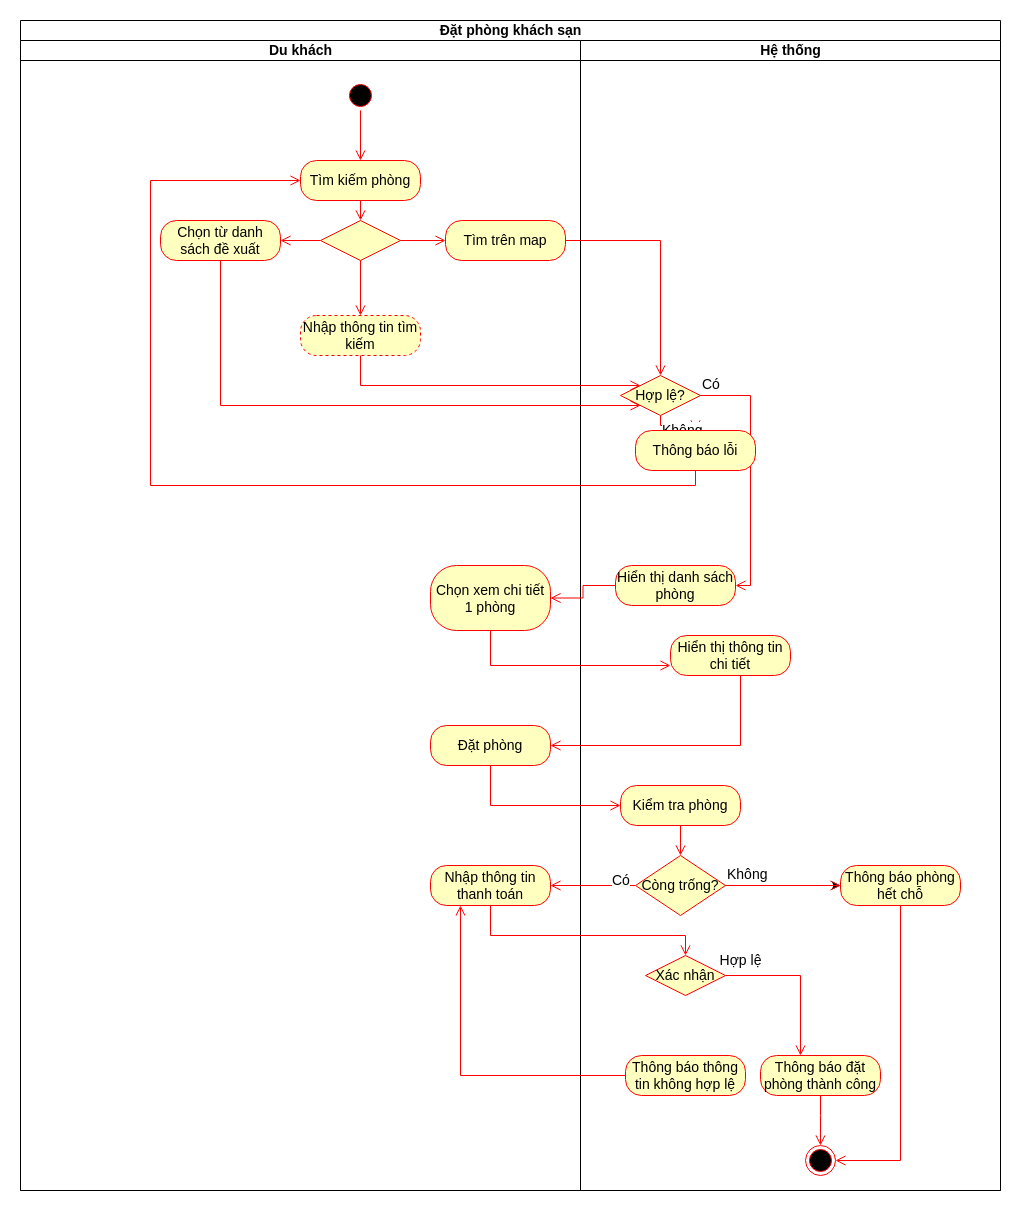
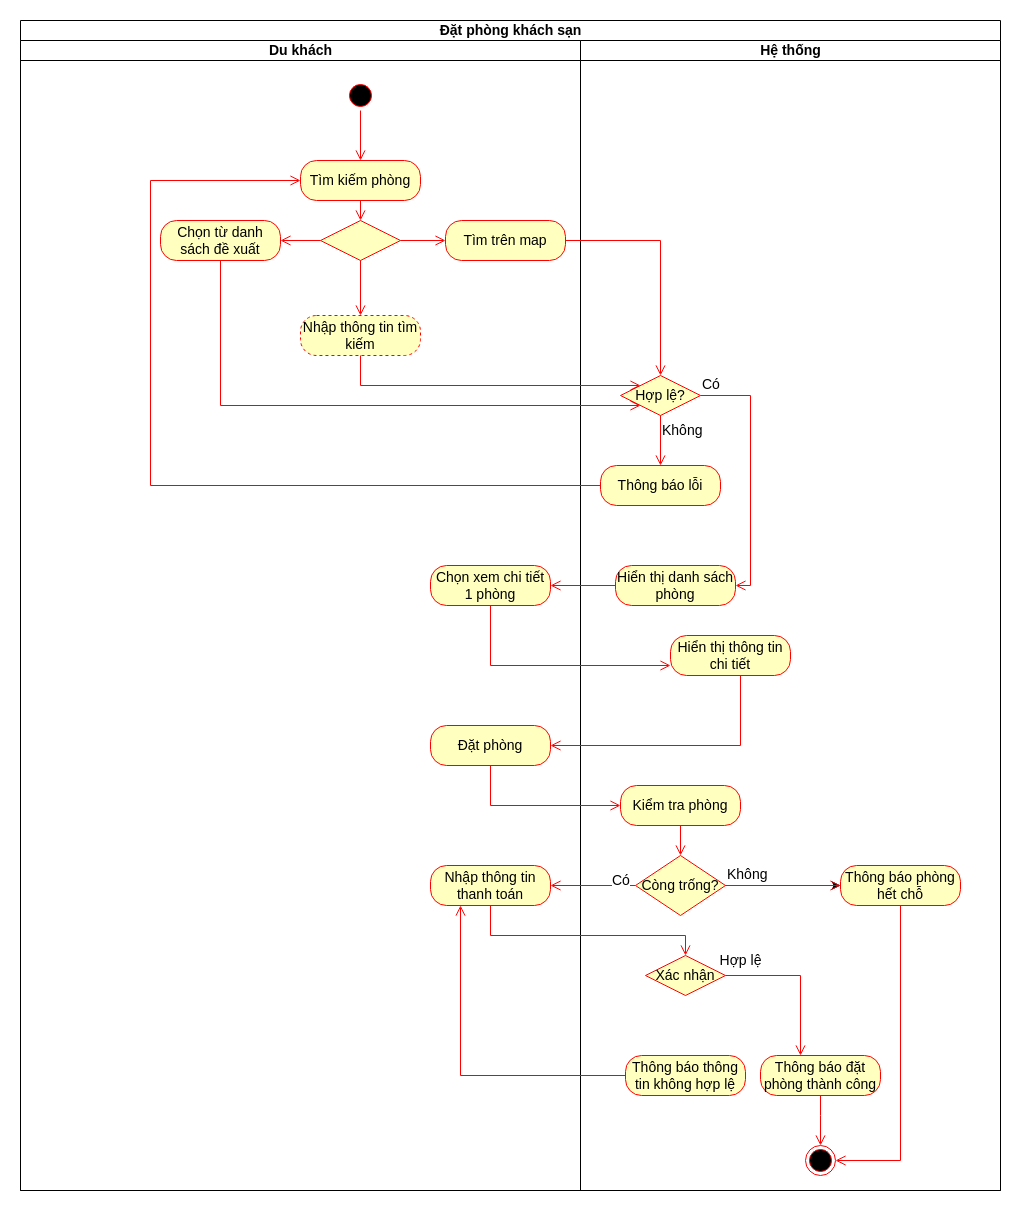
(696, 451) -> (661, 486)
(491, 598) -> (491, 586)
